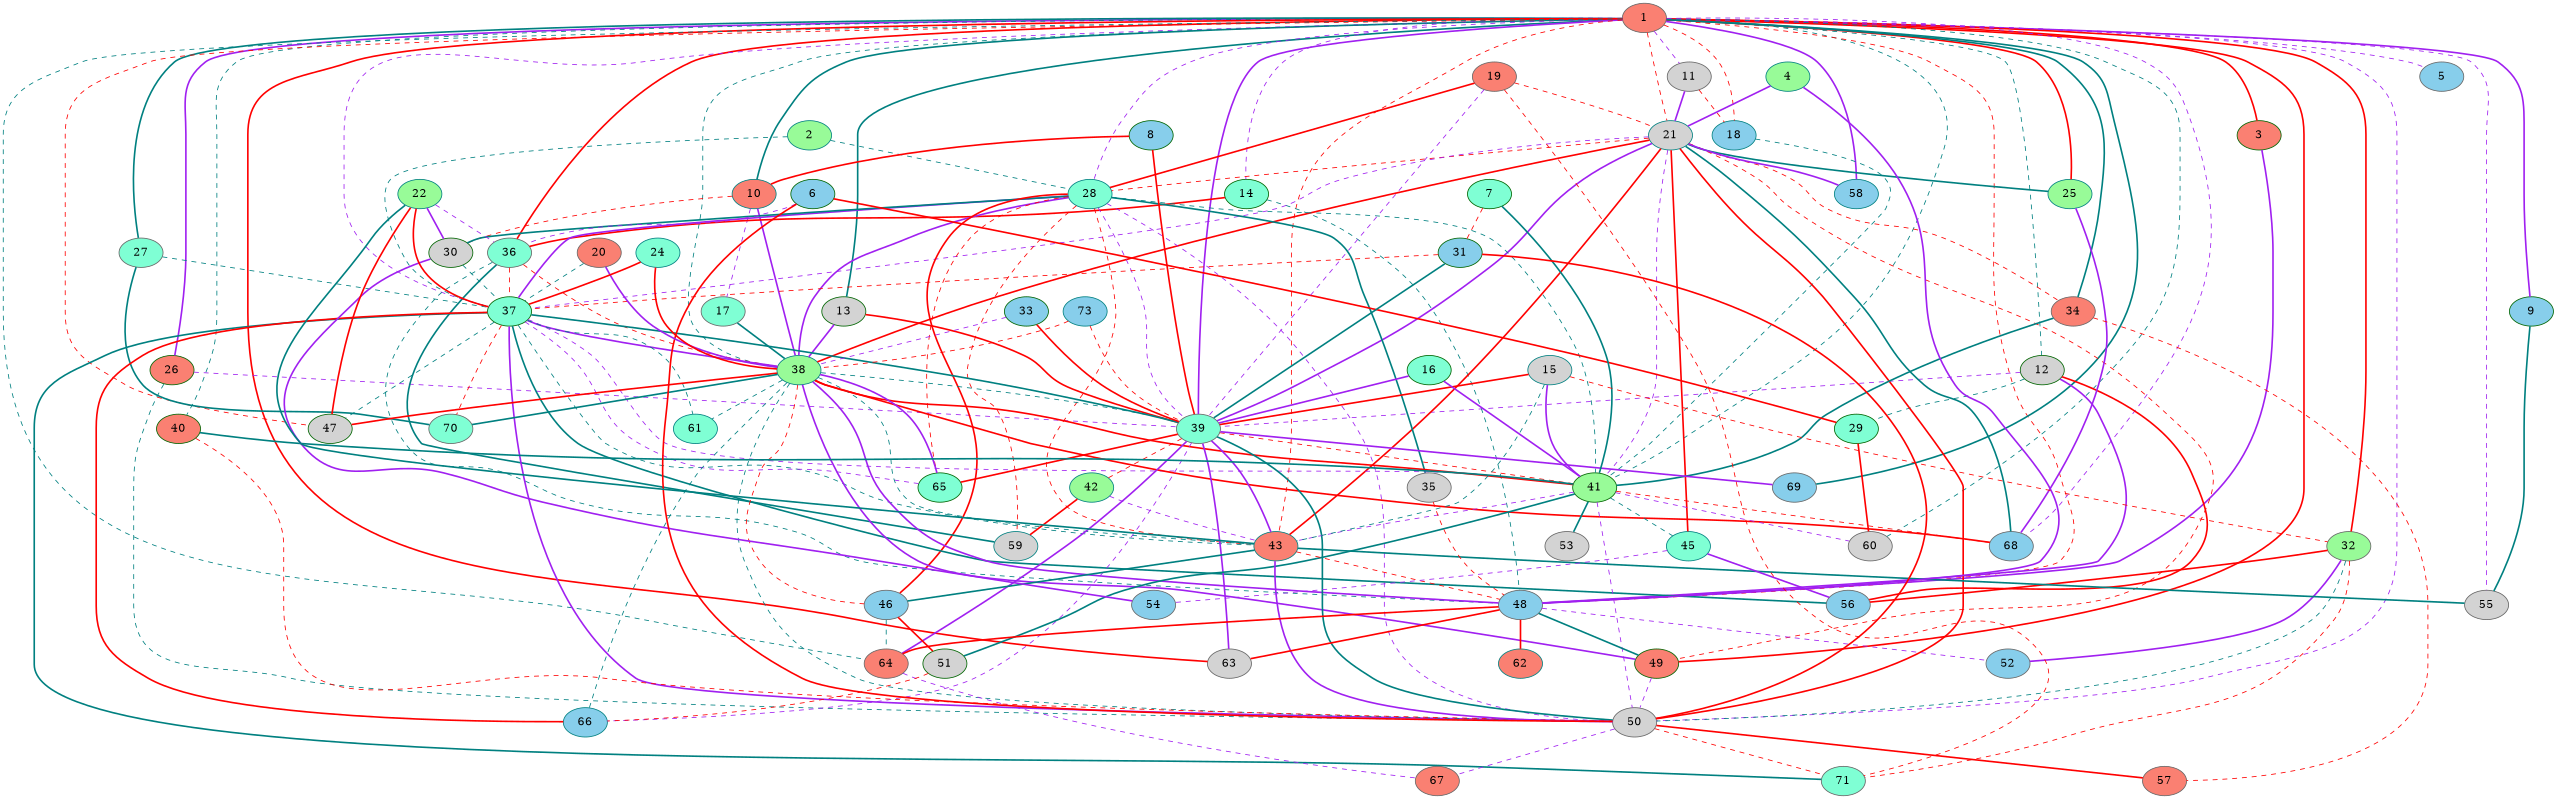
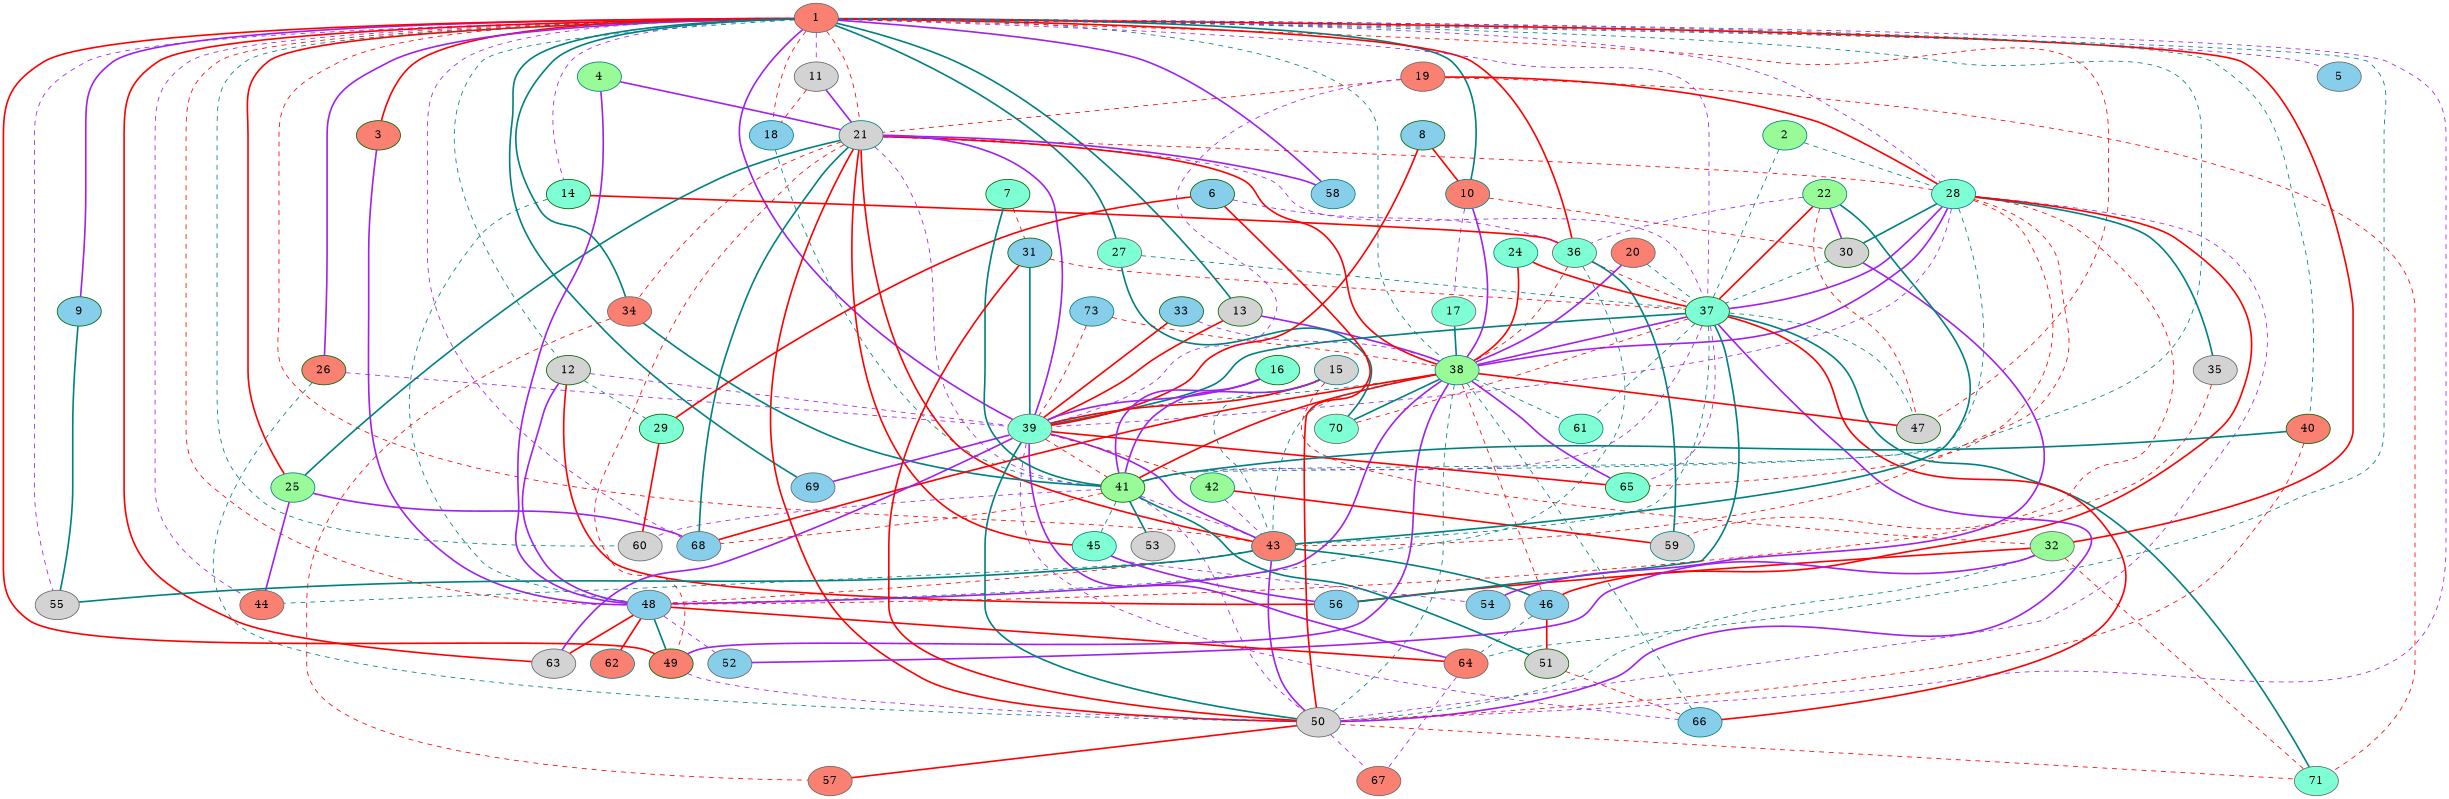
(355, 311) -> (1855, 314)
none -> (262, 605)
